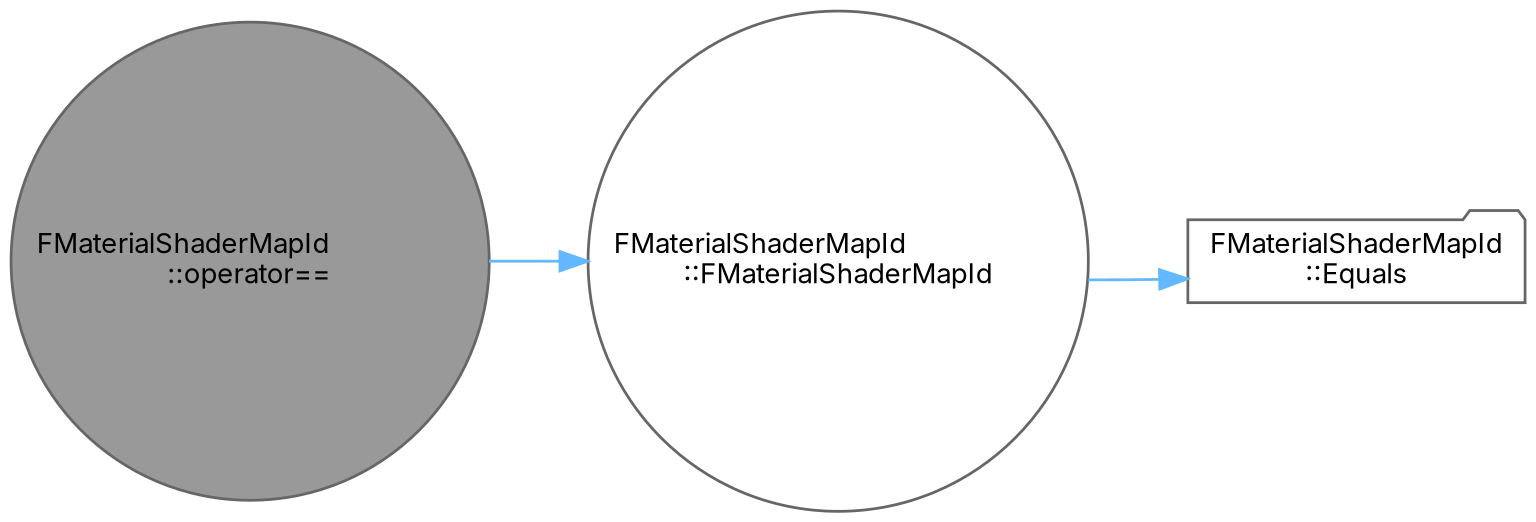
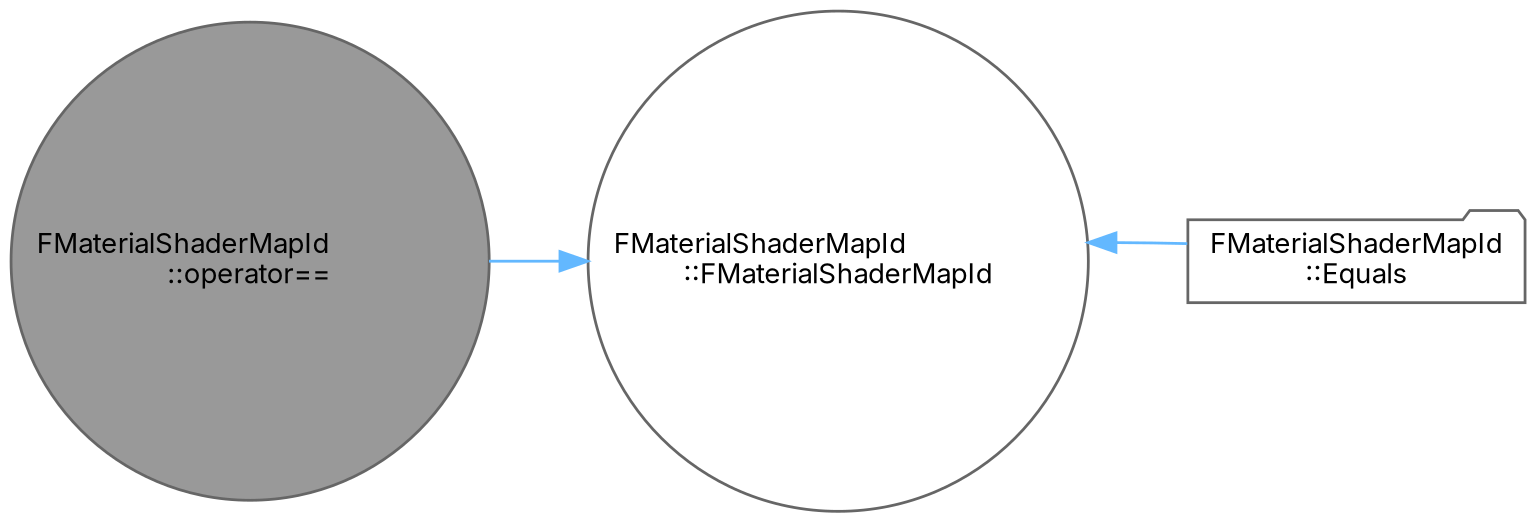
(1124, 280) -> (1152, 243)
